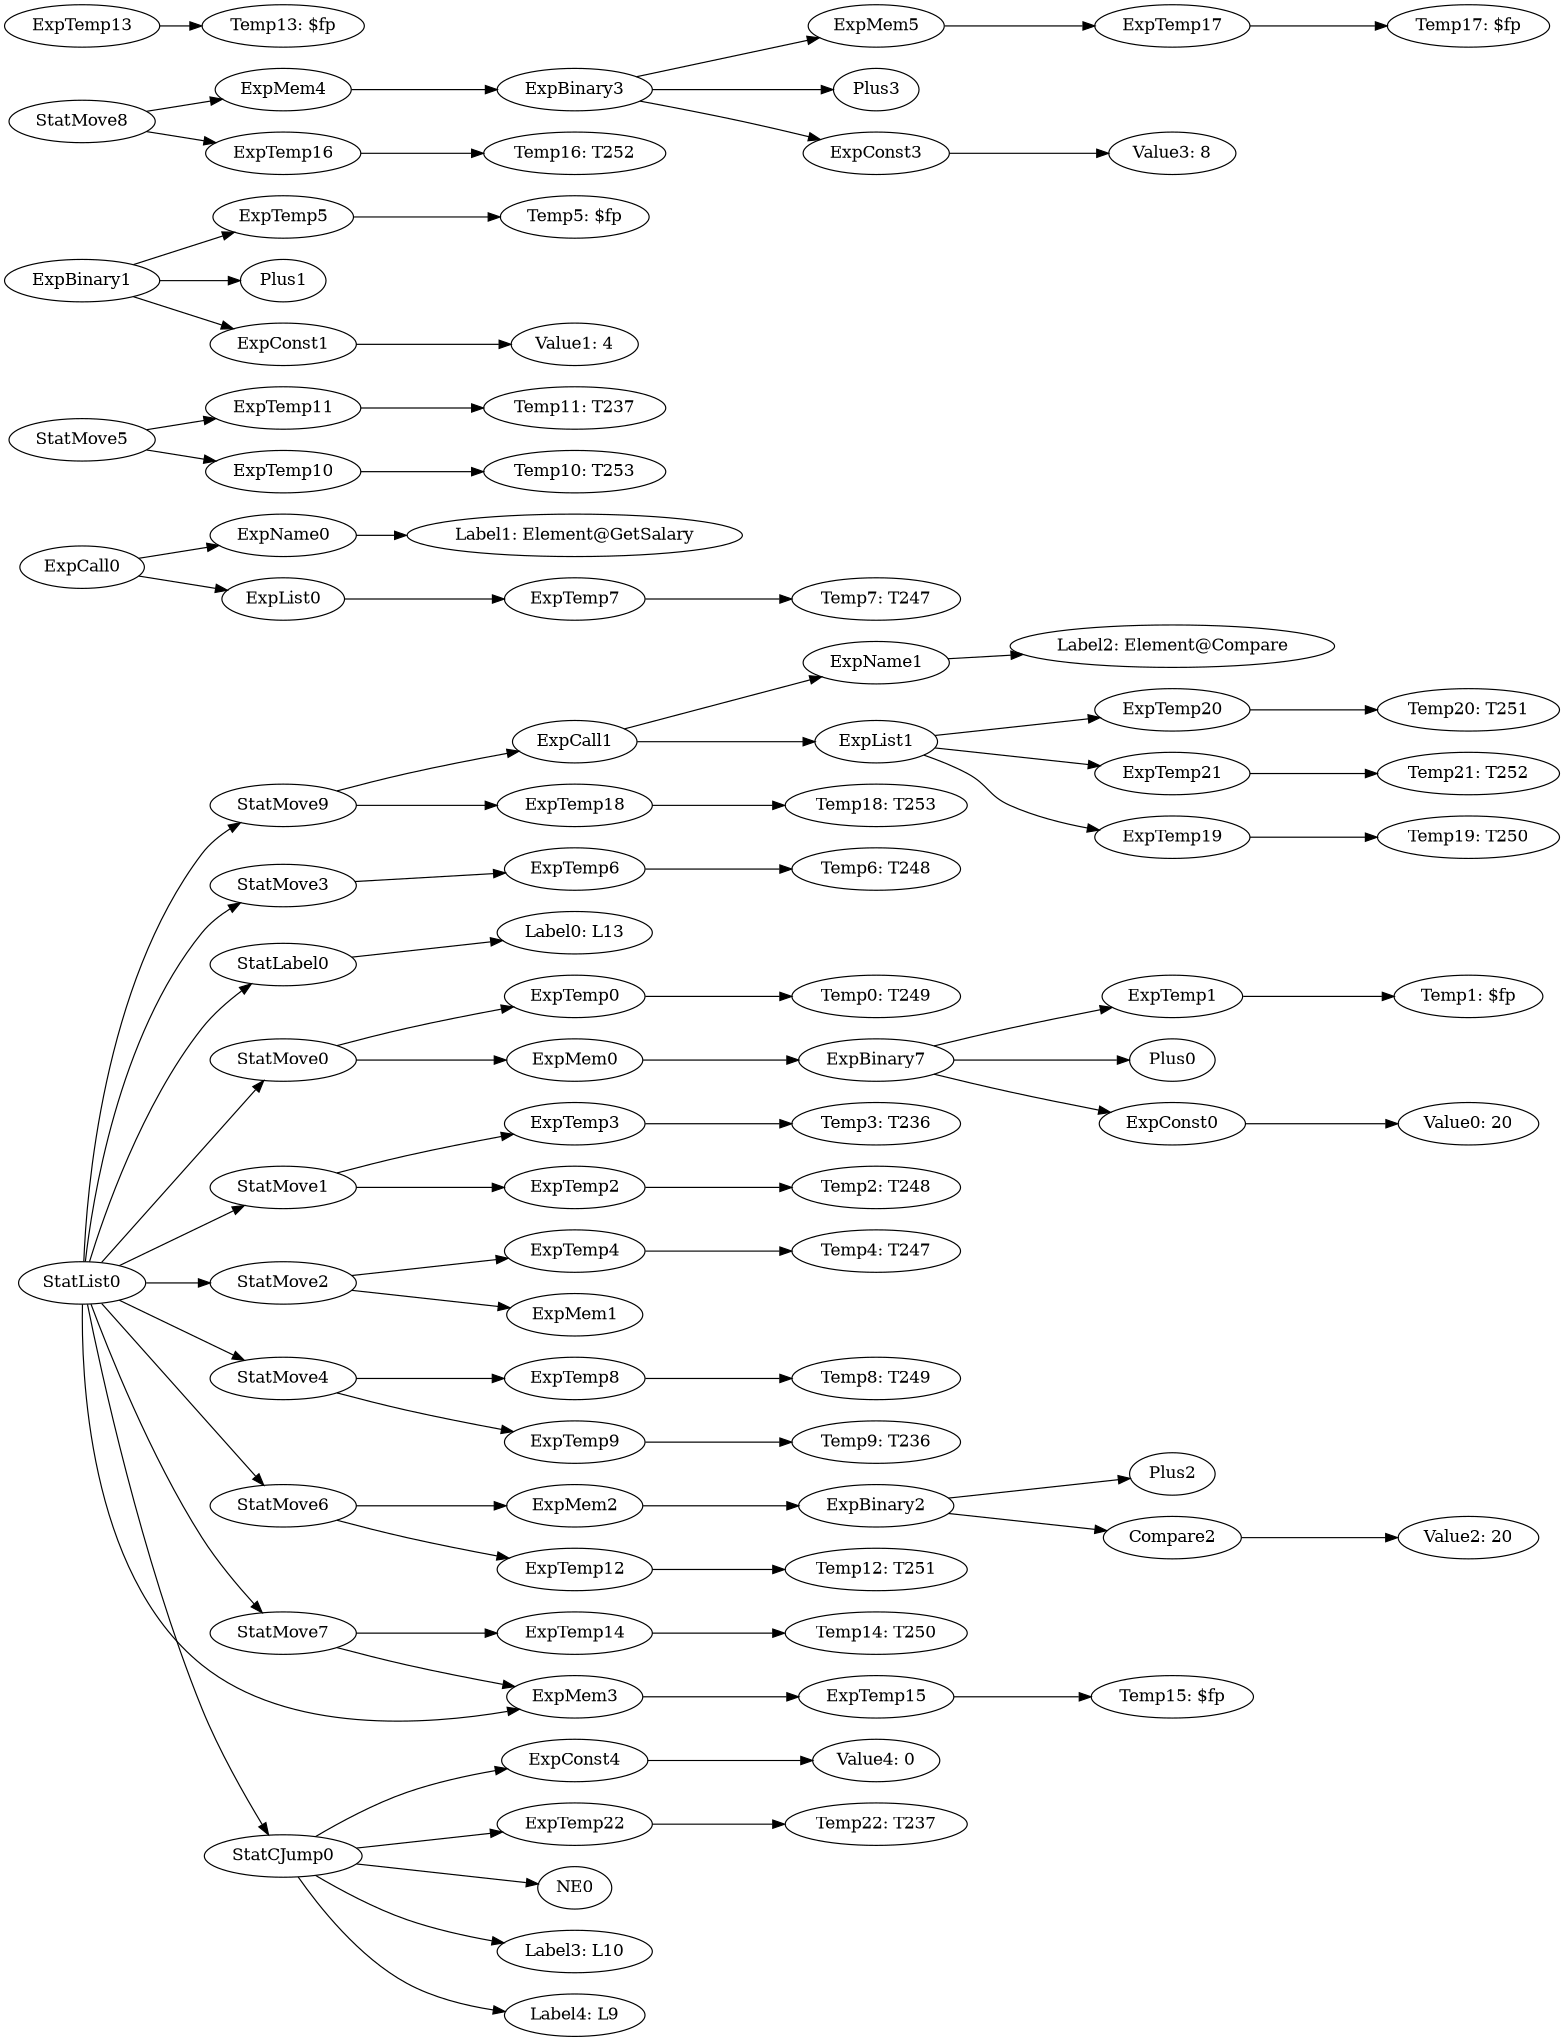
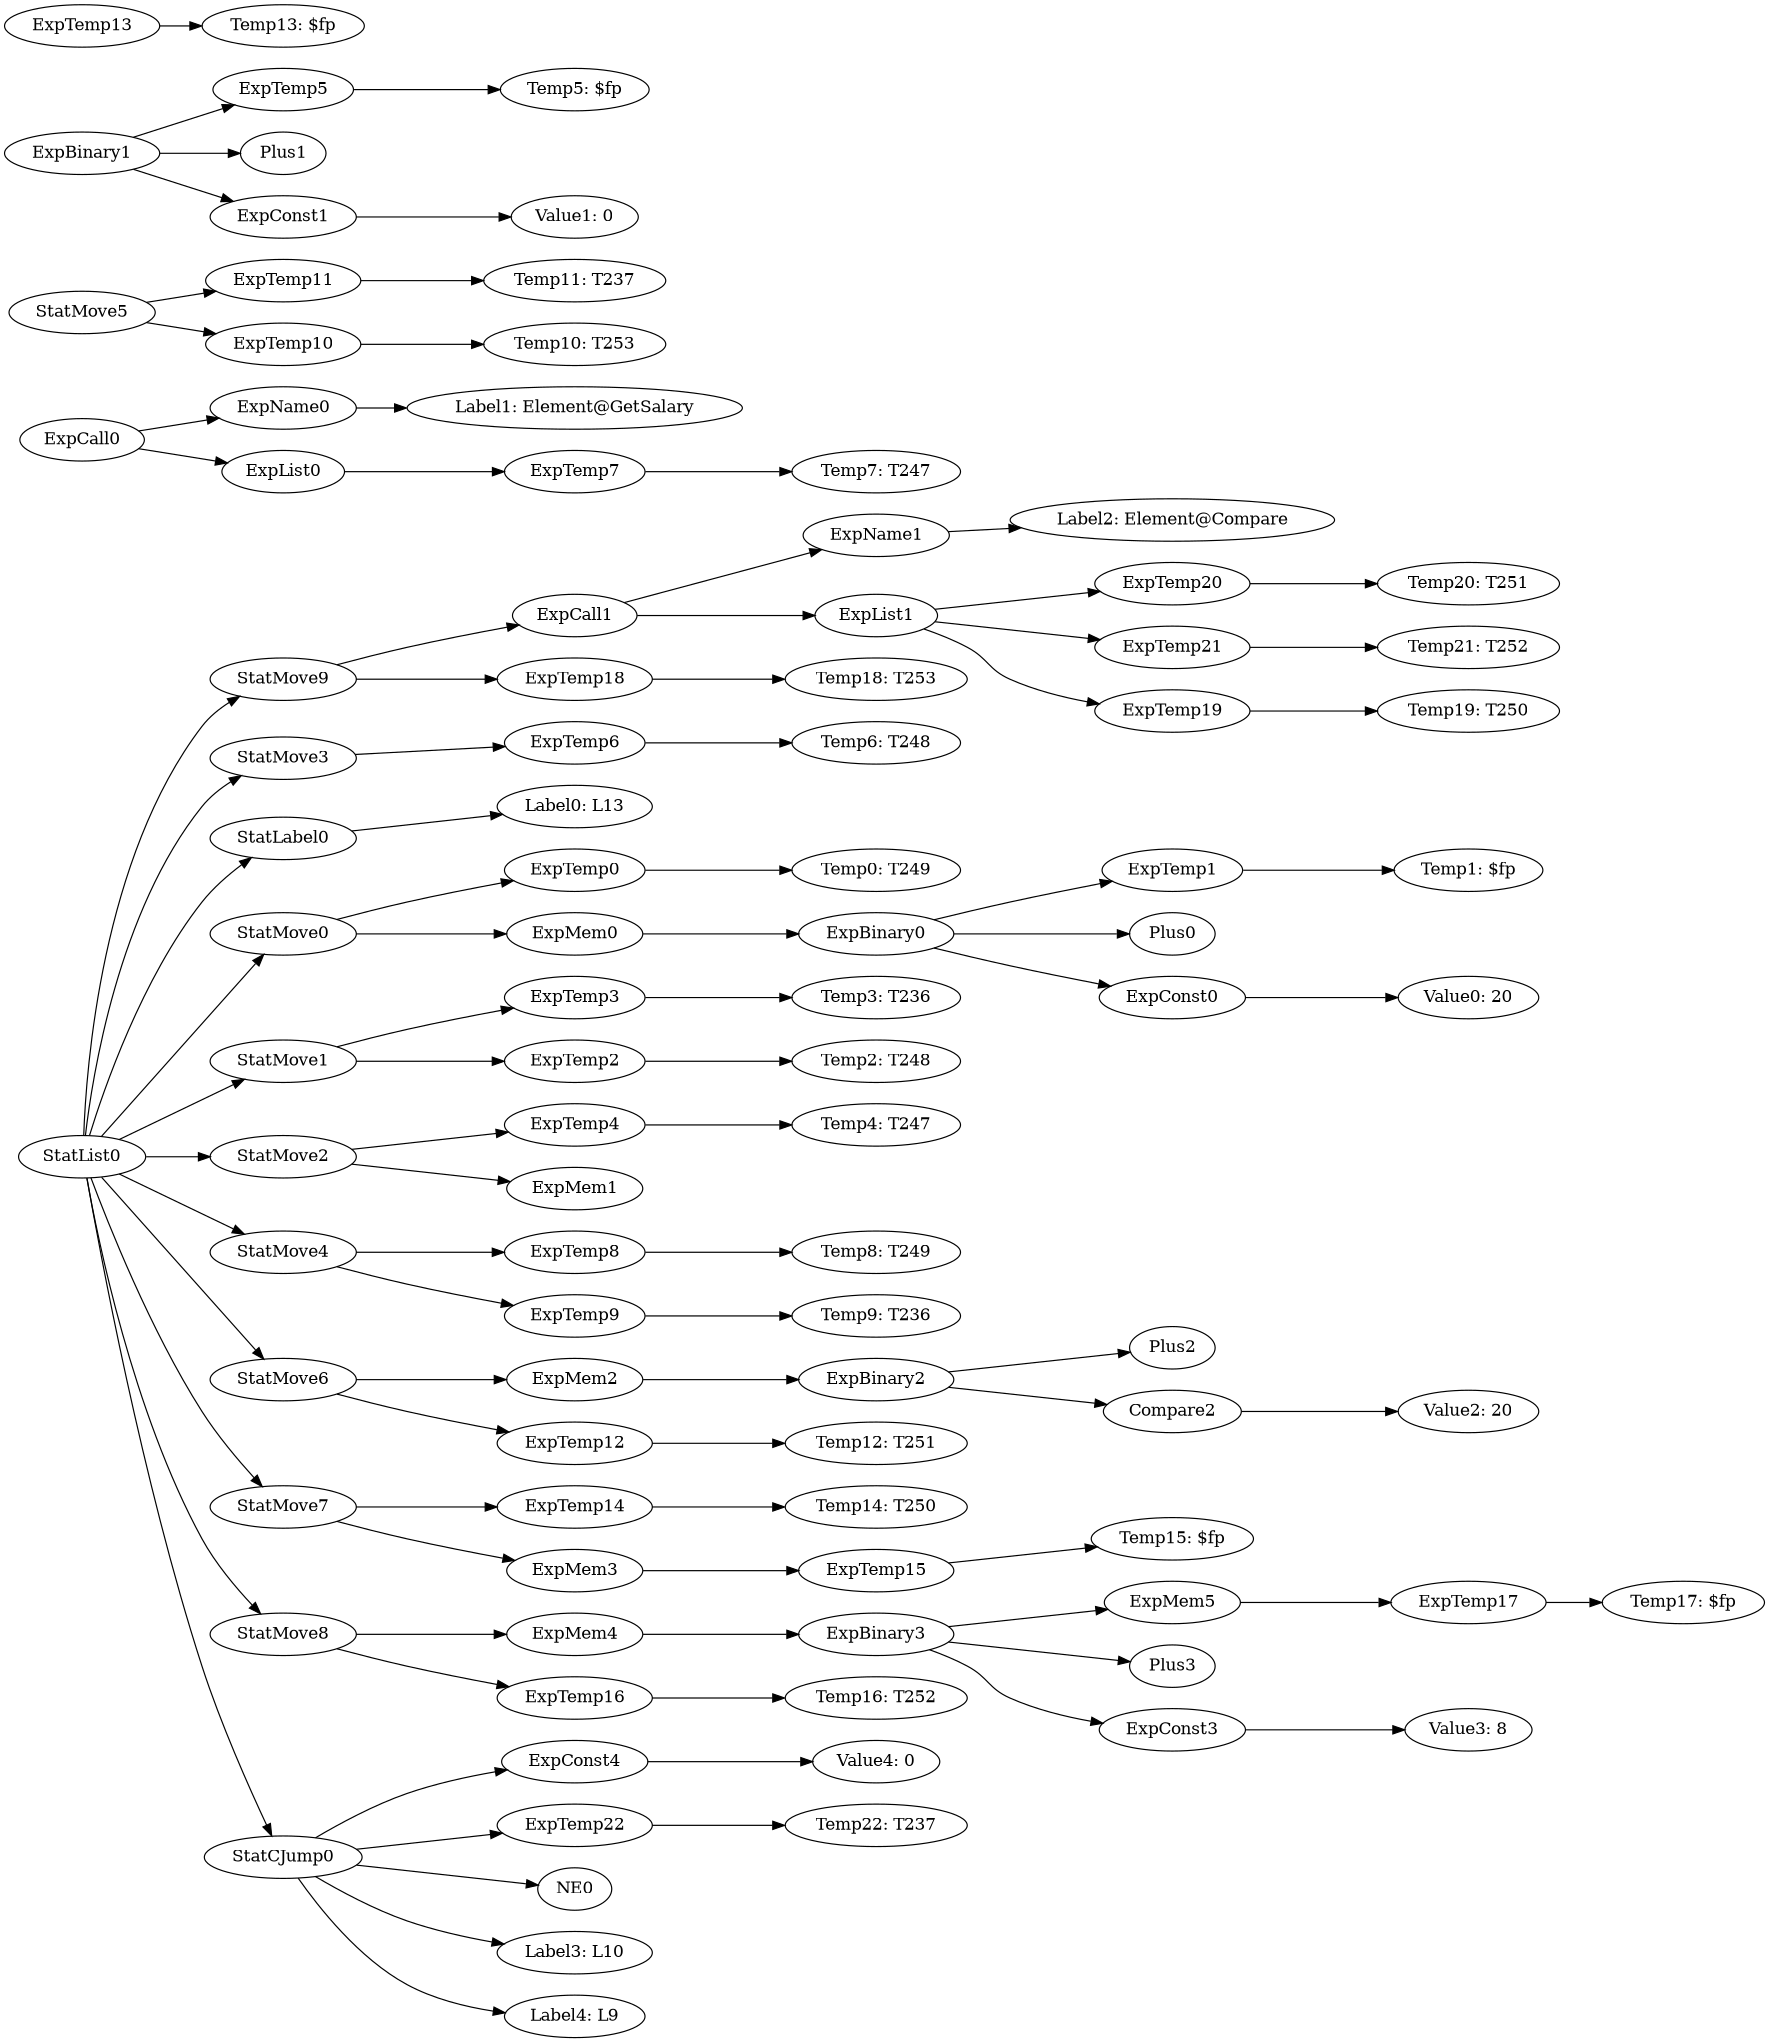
(575, 344) -> (575, 217)
(876, 1060) -> (876, 934)
(164, 1626) -> (144, 1402)
